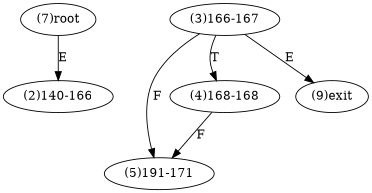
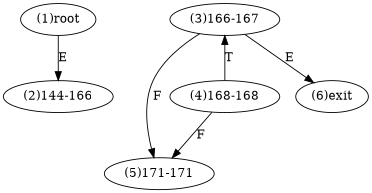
(58, 19) -> (58, 19)
(210, 54) -> (225, 63)
(58, 97) -> (58, 97)
(332, 97) -> (332, 97)
(159, 174) -> (159, 174)
